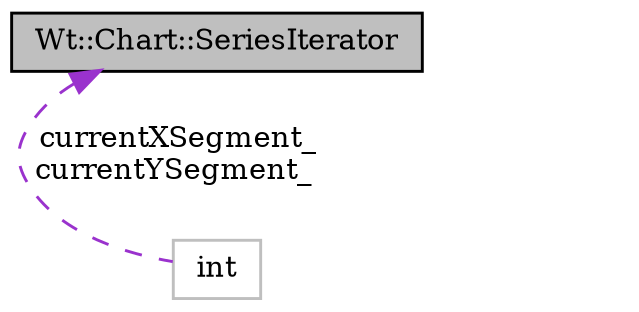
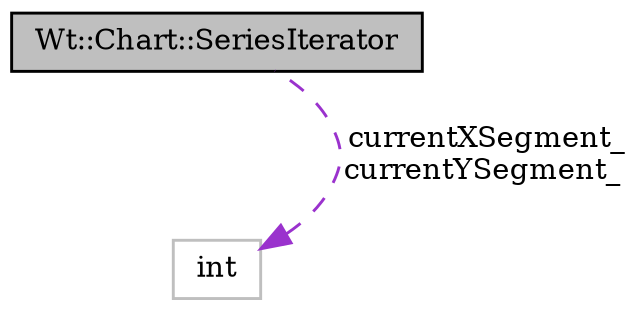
(42, 202) -> (340, 149)
